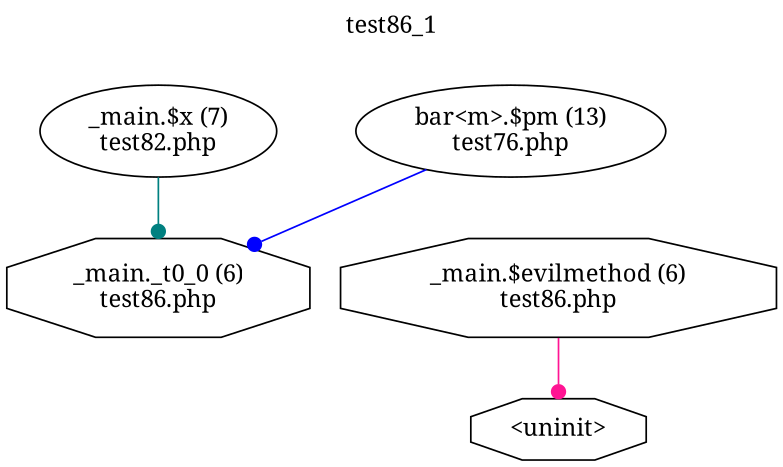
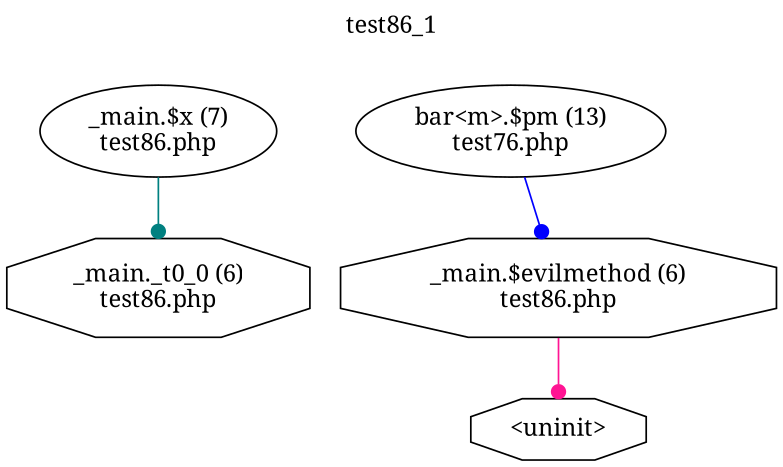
(158, 131) -> (158, 131)
(344, 205) -> (532, 201)
